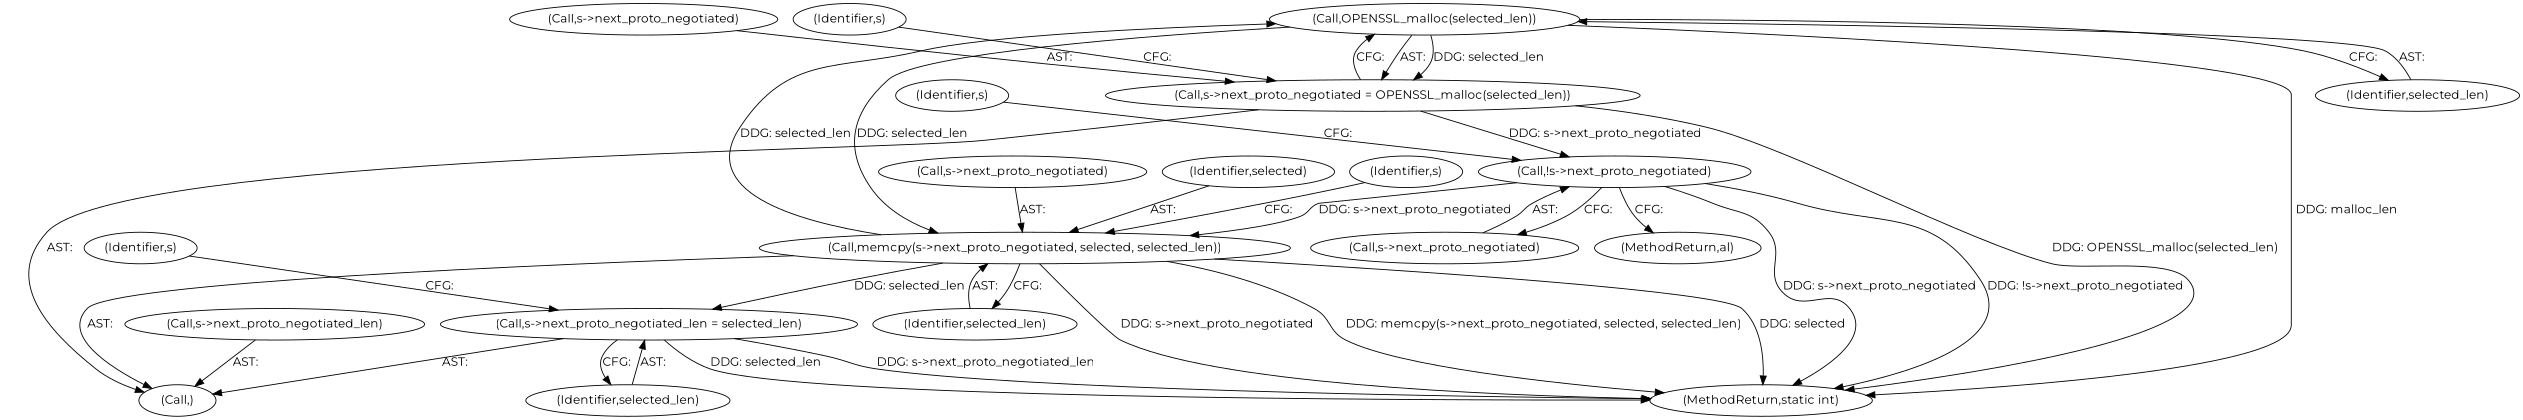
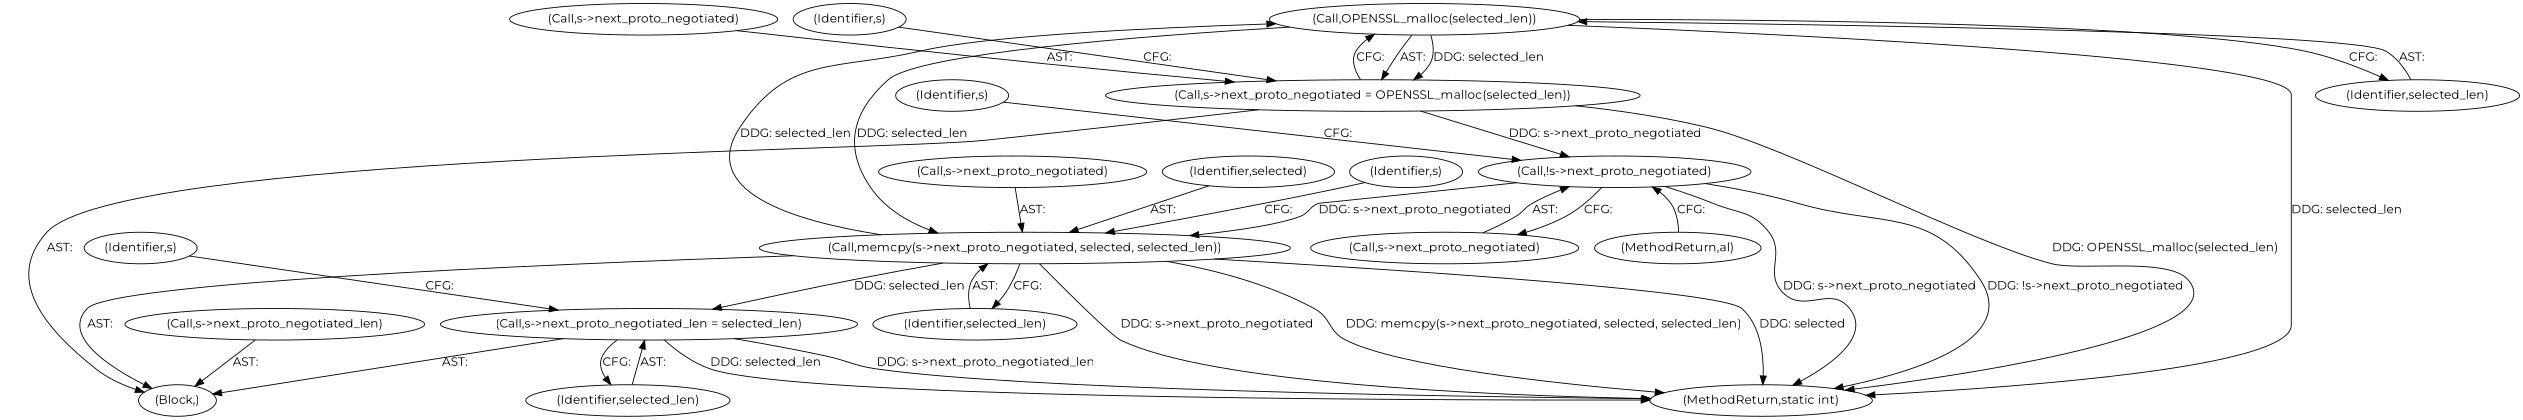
(1630, 210) -> (1674, 210)
(2347, 210) -> (2347, 210)
(177, 401) -> (177, 401)
